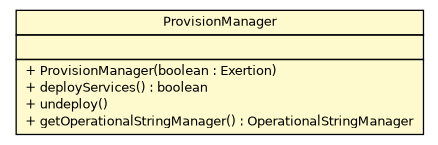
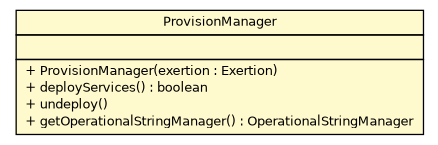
(151, 71) -> (152, 71)
